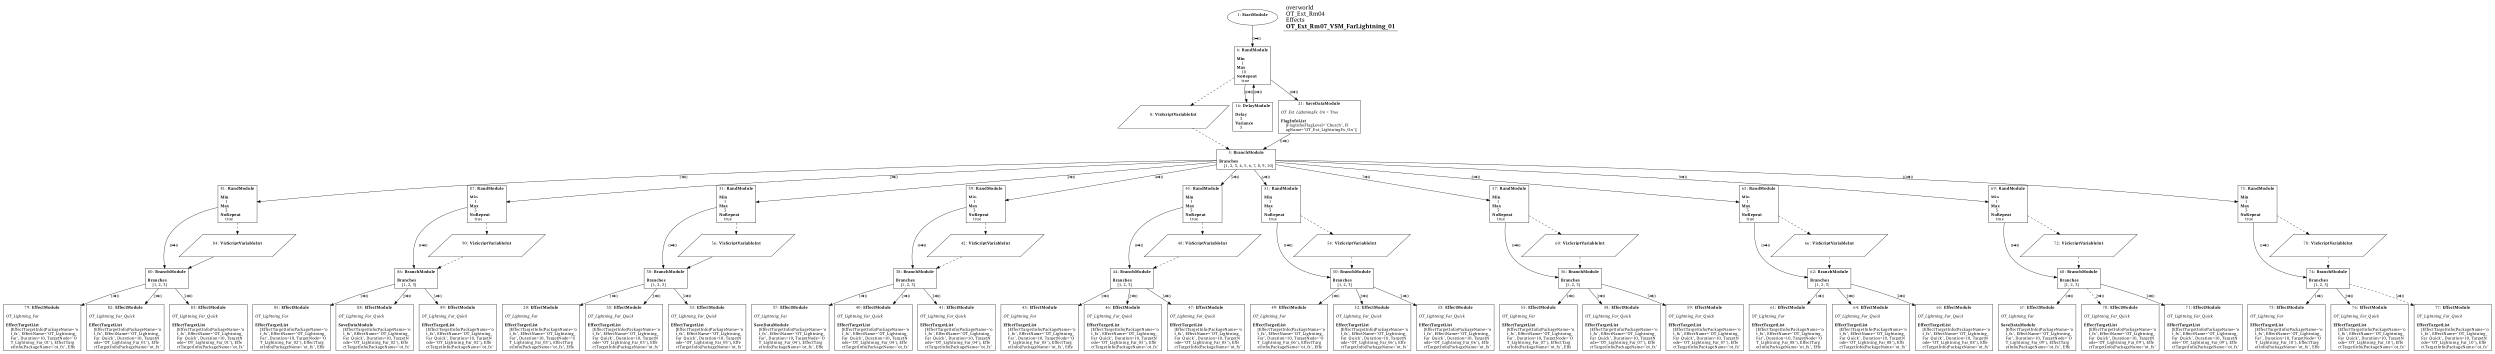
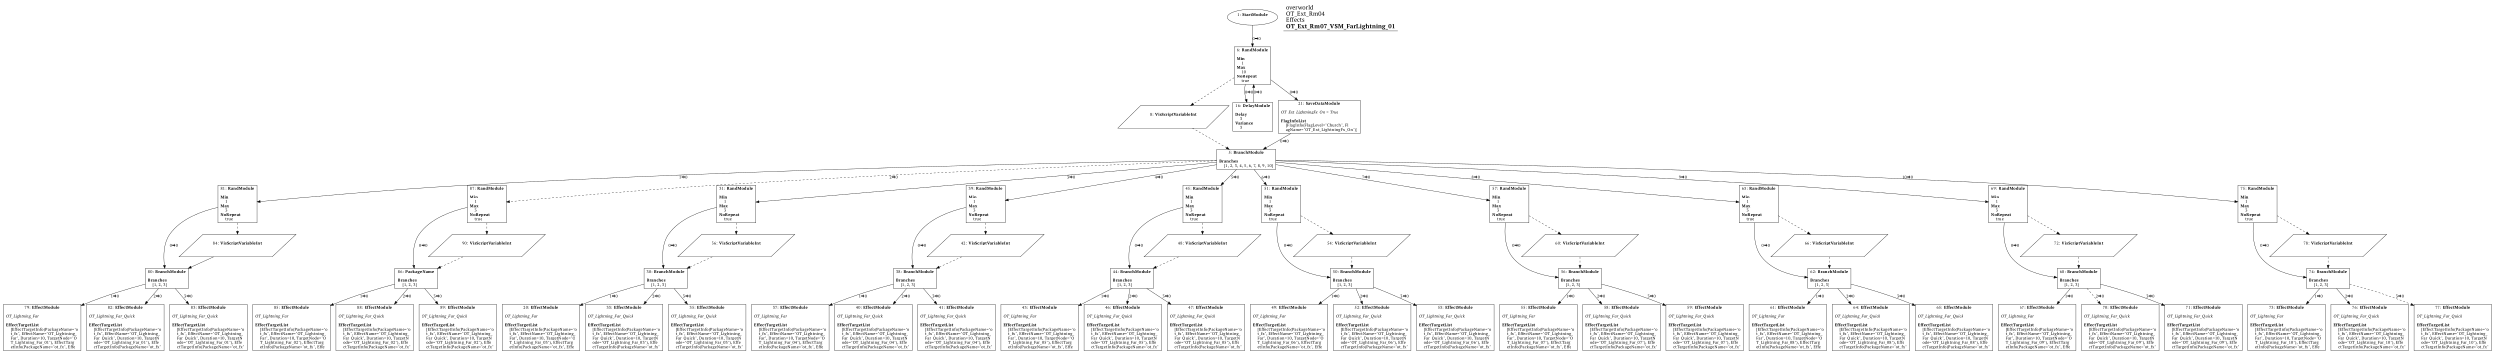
(863, 177) -> (863, 177)
(701, 262) -> (701, 262)
(420, 272) -> (420, 272)
(356, 325) -> (355, 325)
(772, 325) -> (771, 325)
(2018, 325) -> (2018, 325)
